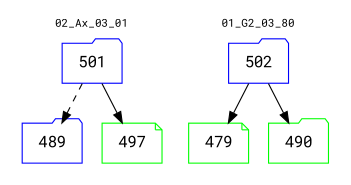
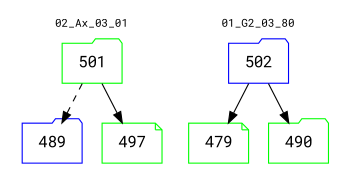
(92, 63) -> (92, 63)
